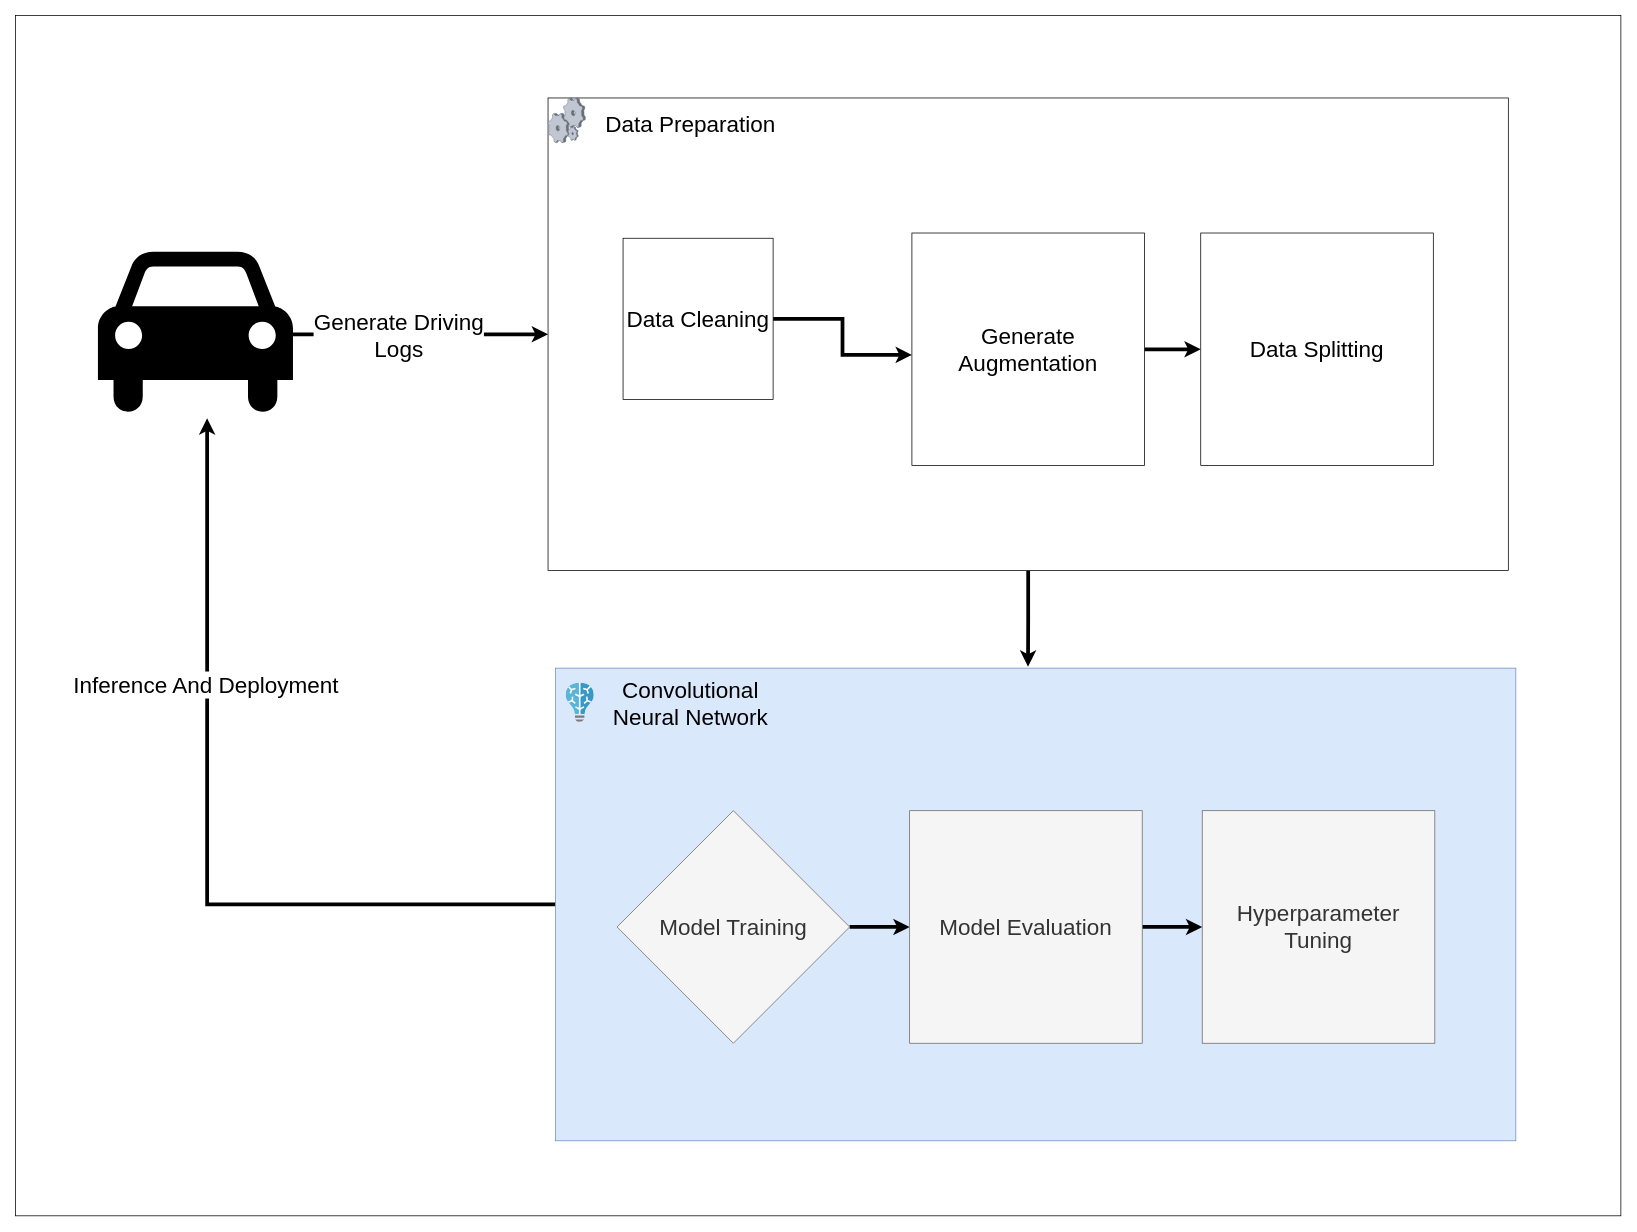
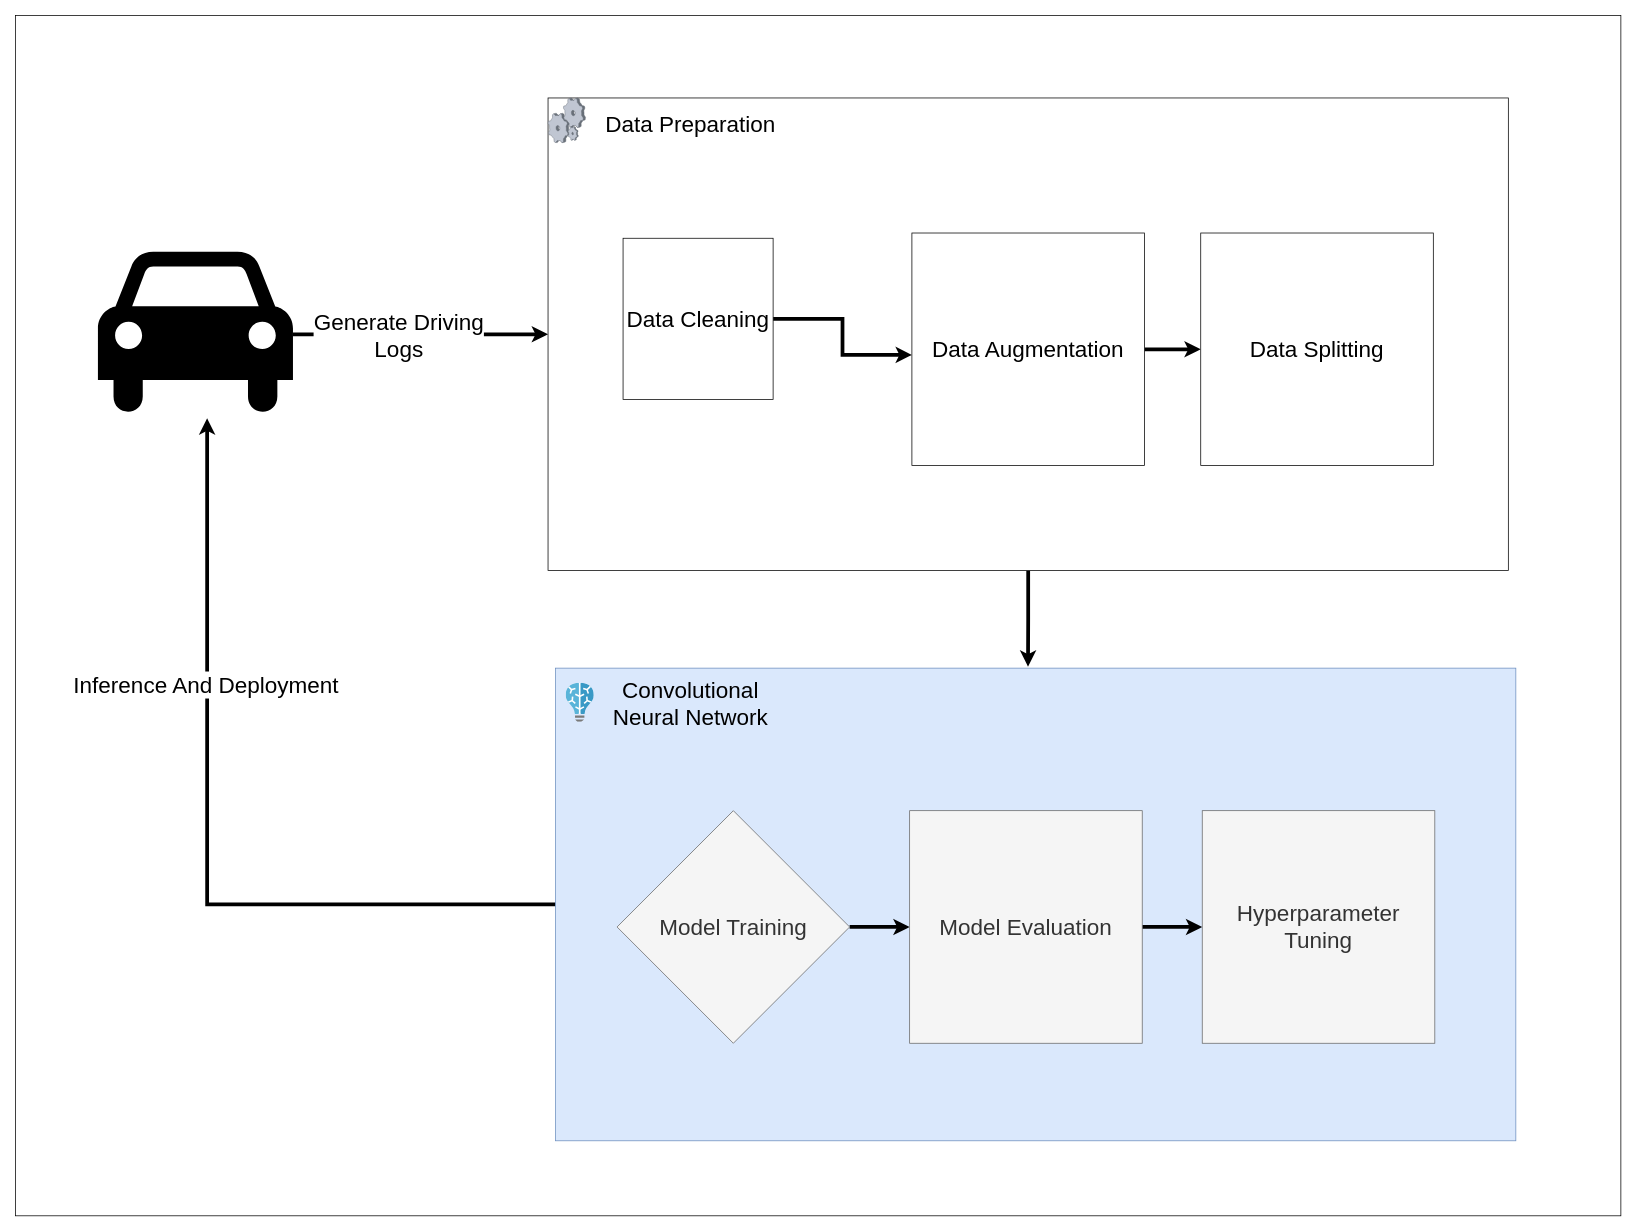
(1028, 349) -> (1028, 349)
